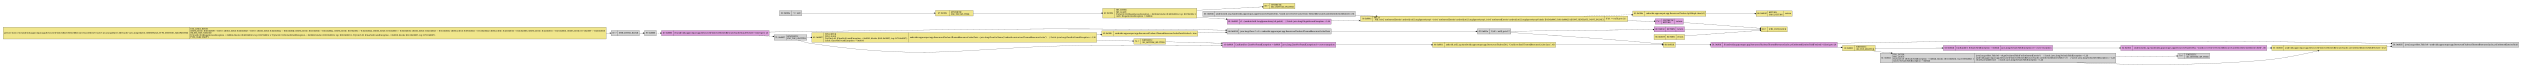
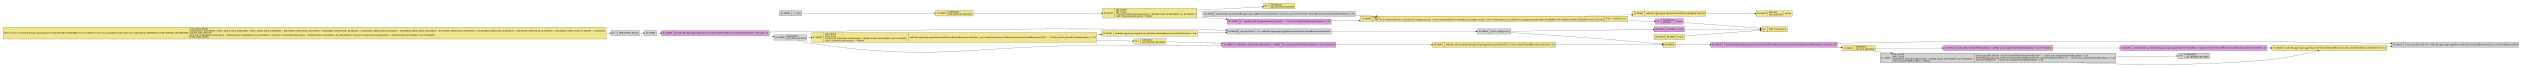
(960, 14) -> (960, 14)
